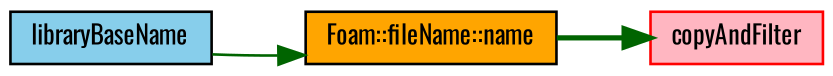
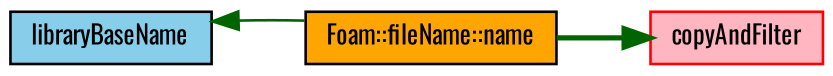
(245, 55) -> (272, 20)
